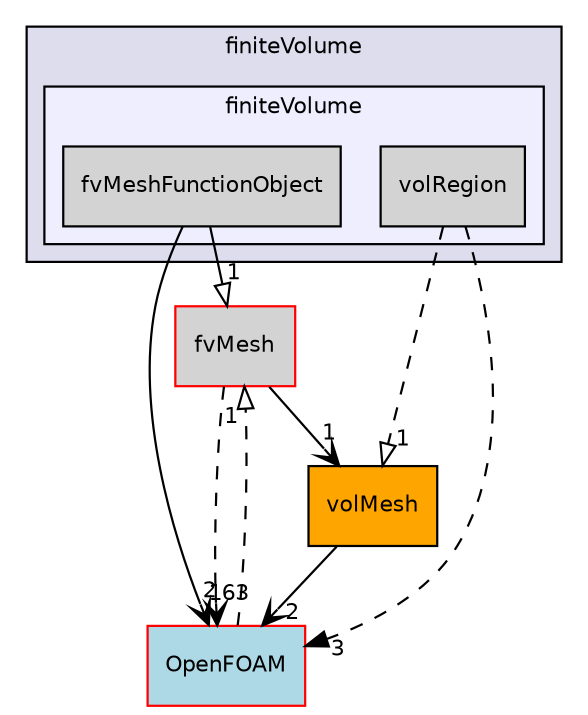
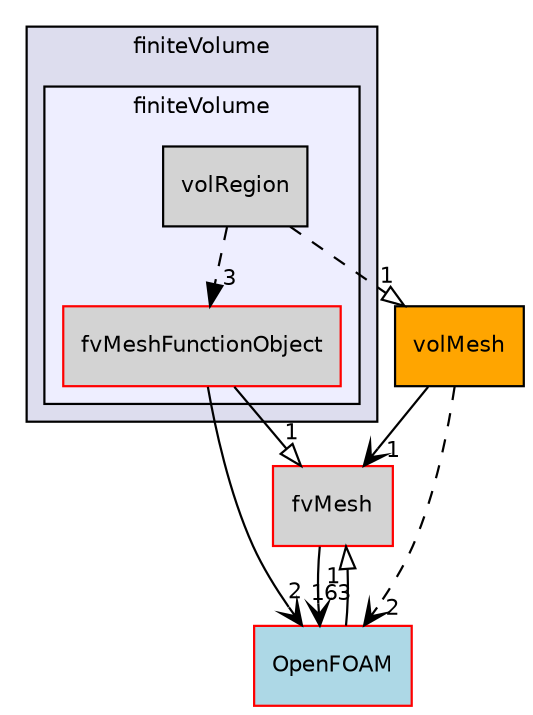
(202, 186) -> (202, 346)
(297, 418) -> (403, 418)
(486, 469) -> (221, 255)
(216, 494) -> (318, 575)
(245, 517) -> (348, 597)
(307, 578) -> (429, 502)
